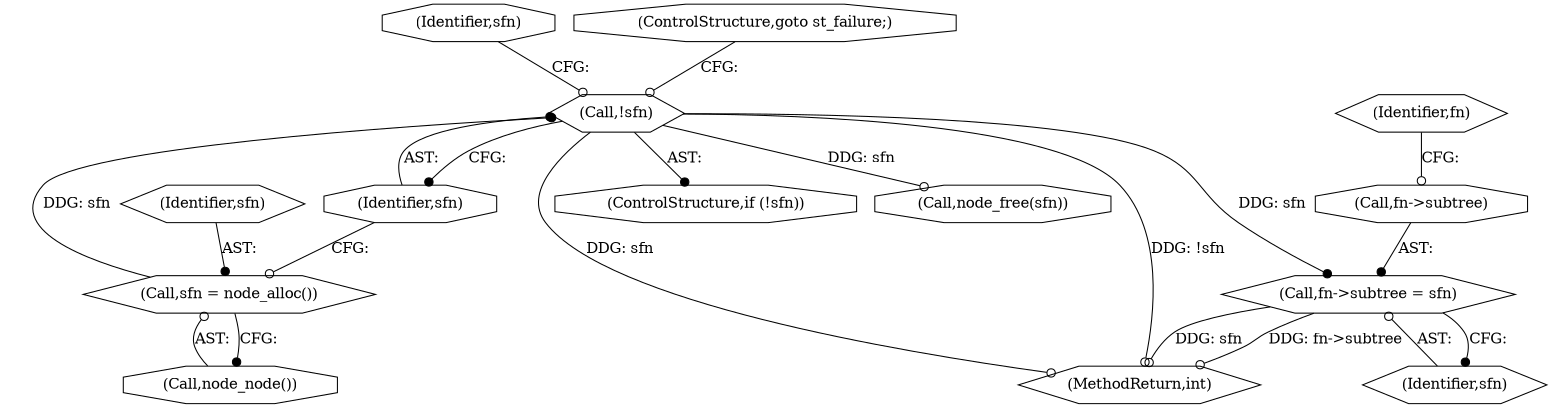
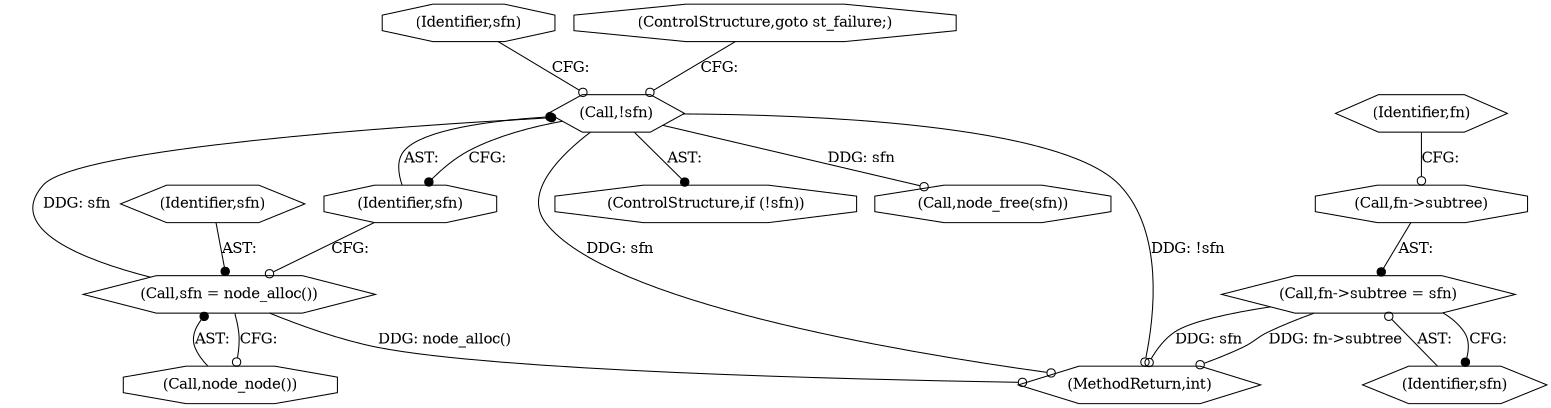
(1025, 127) -> none
(239, 335) -> (239, 335)
(194, 344) -> (194, 344)
none -> (641, 371)
